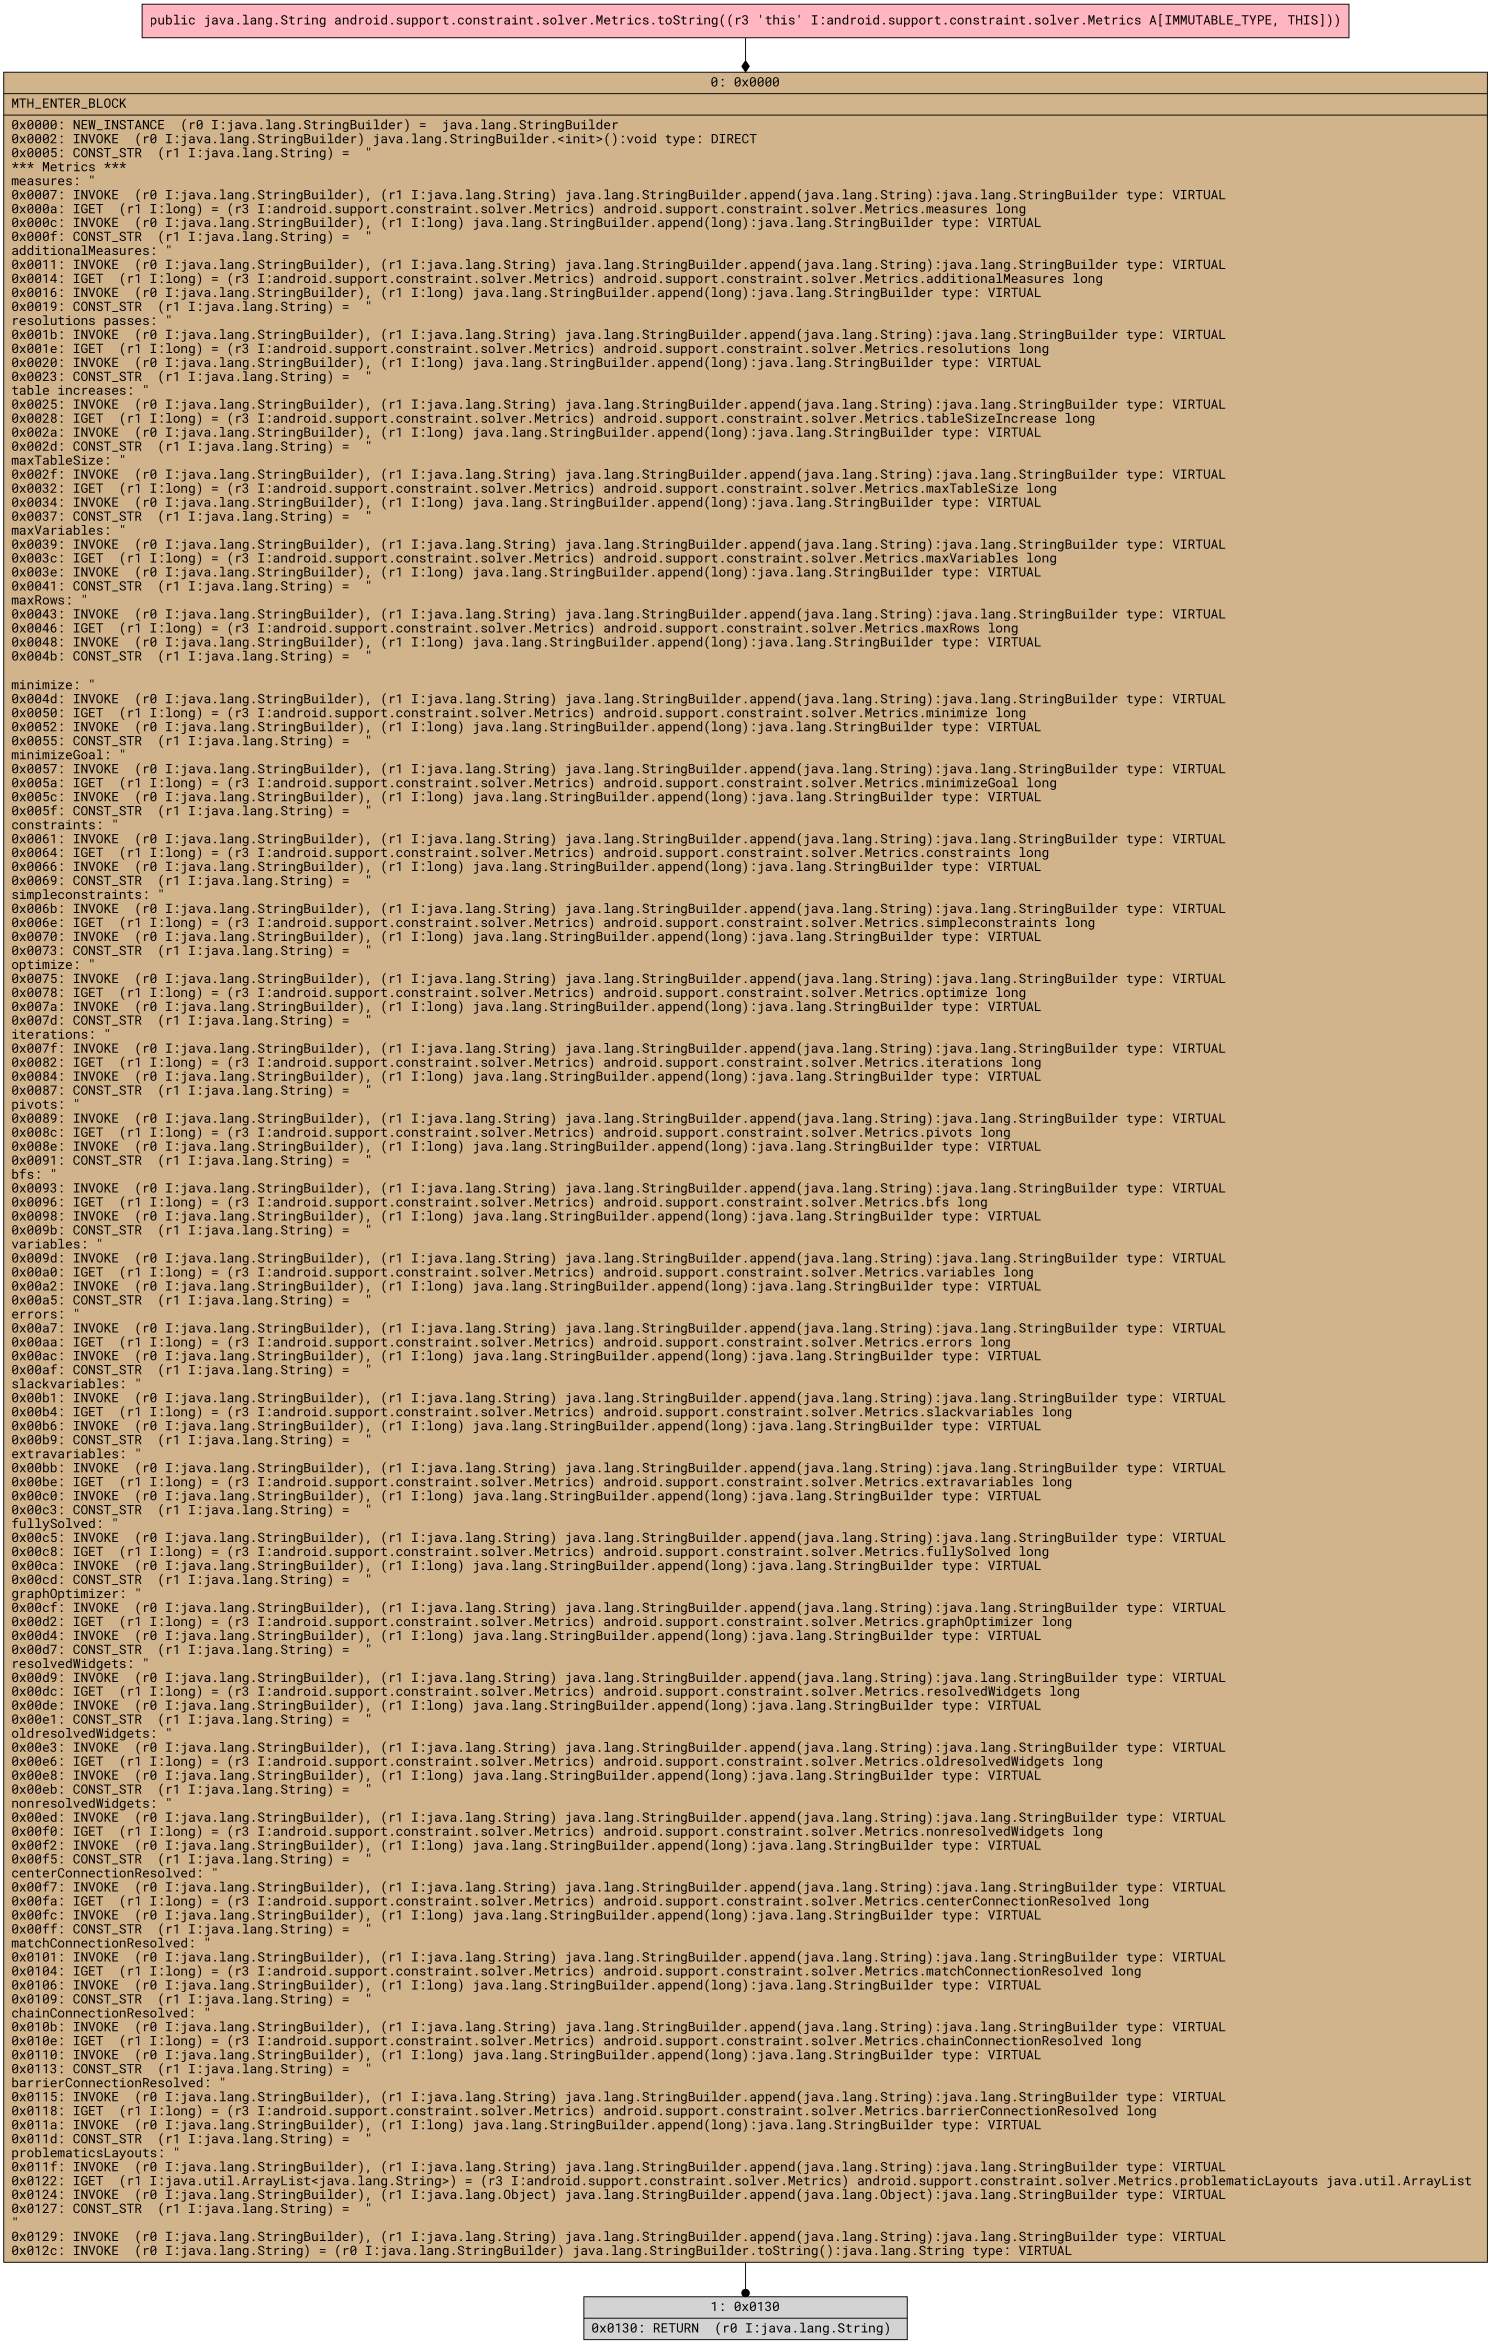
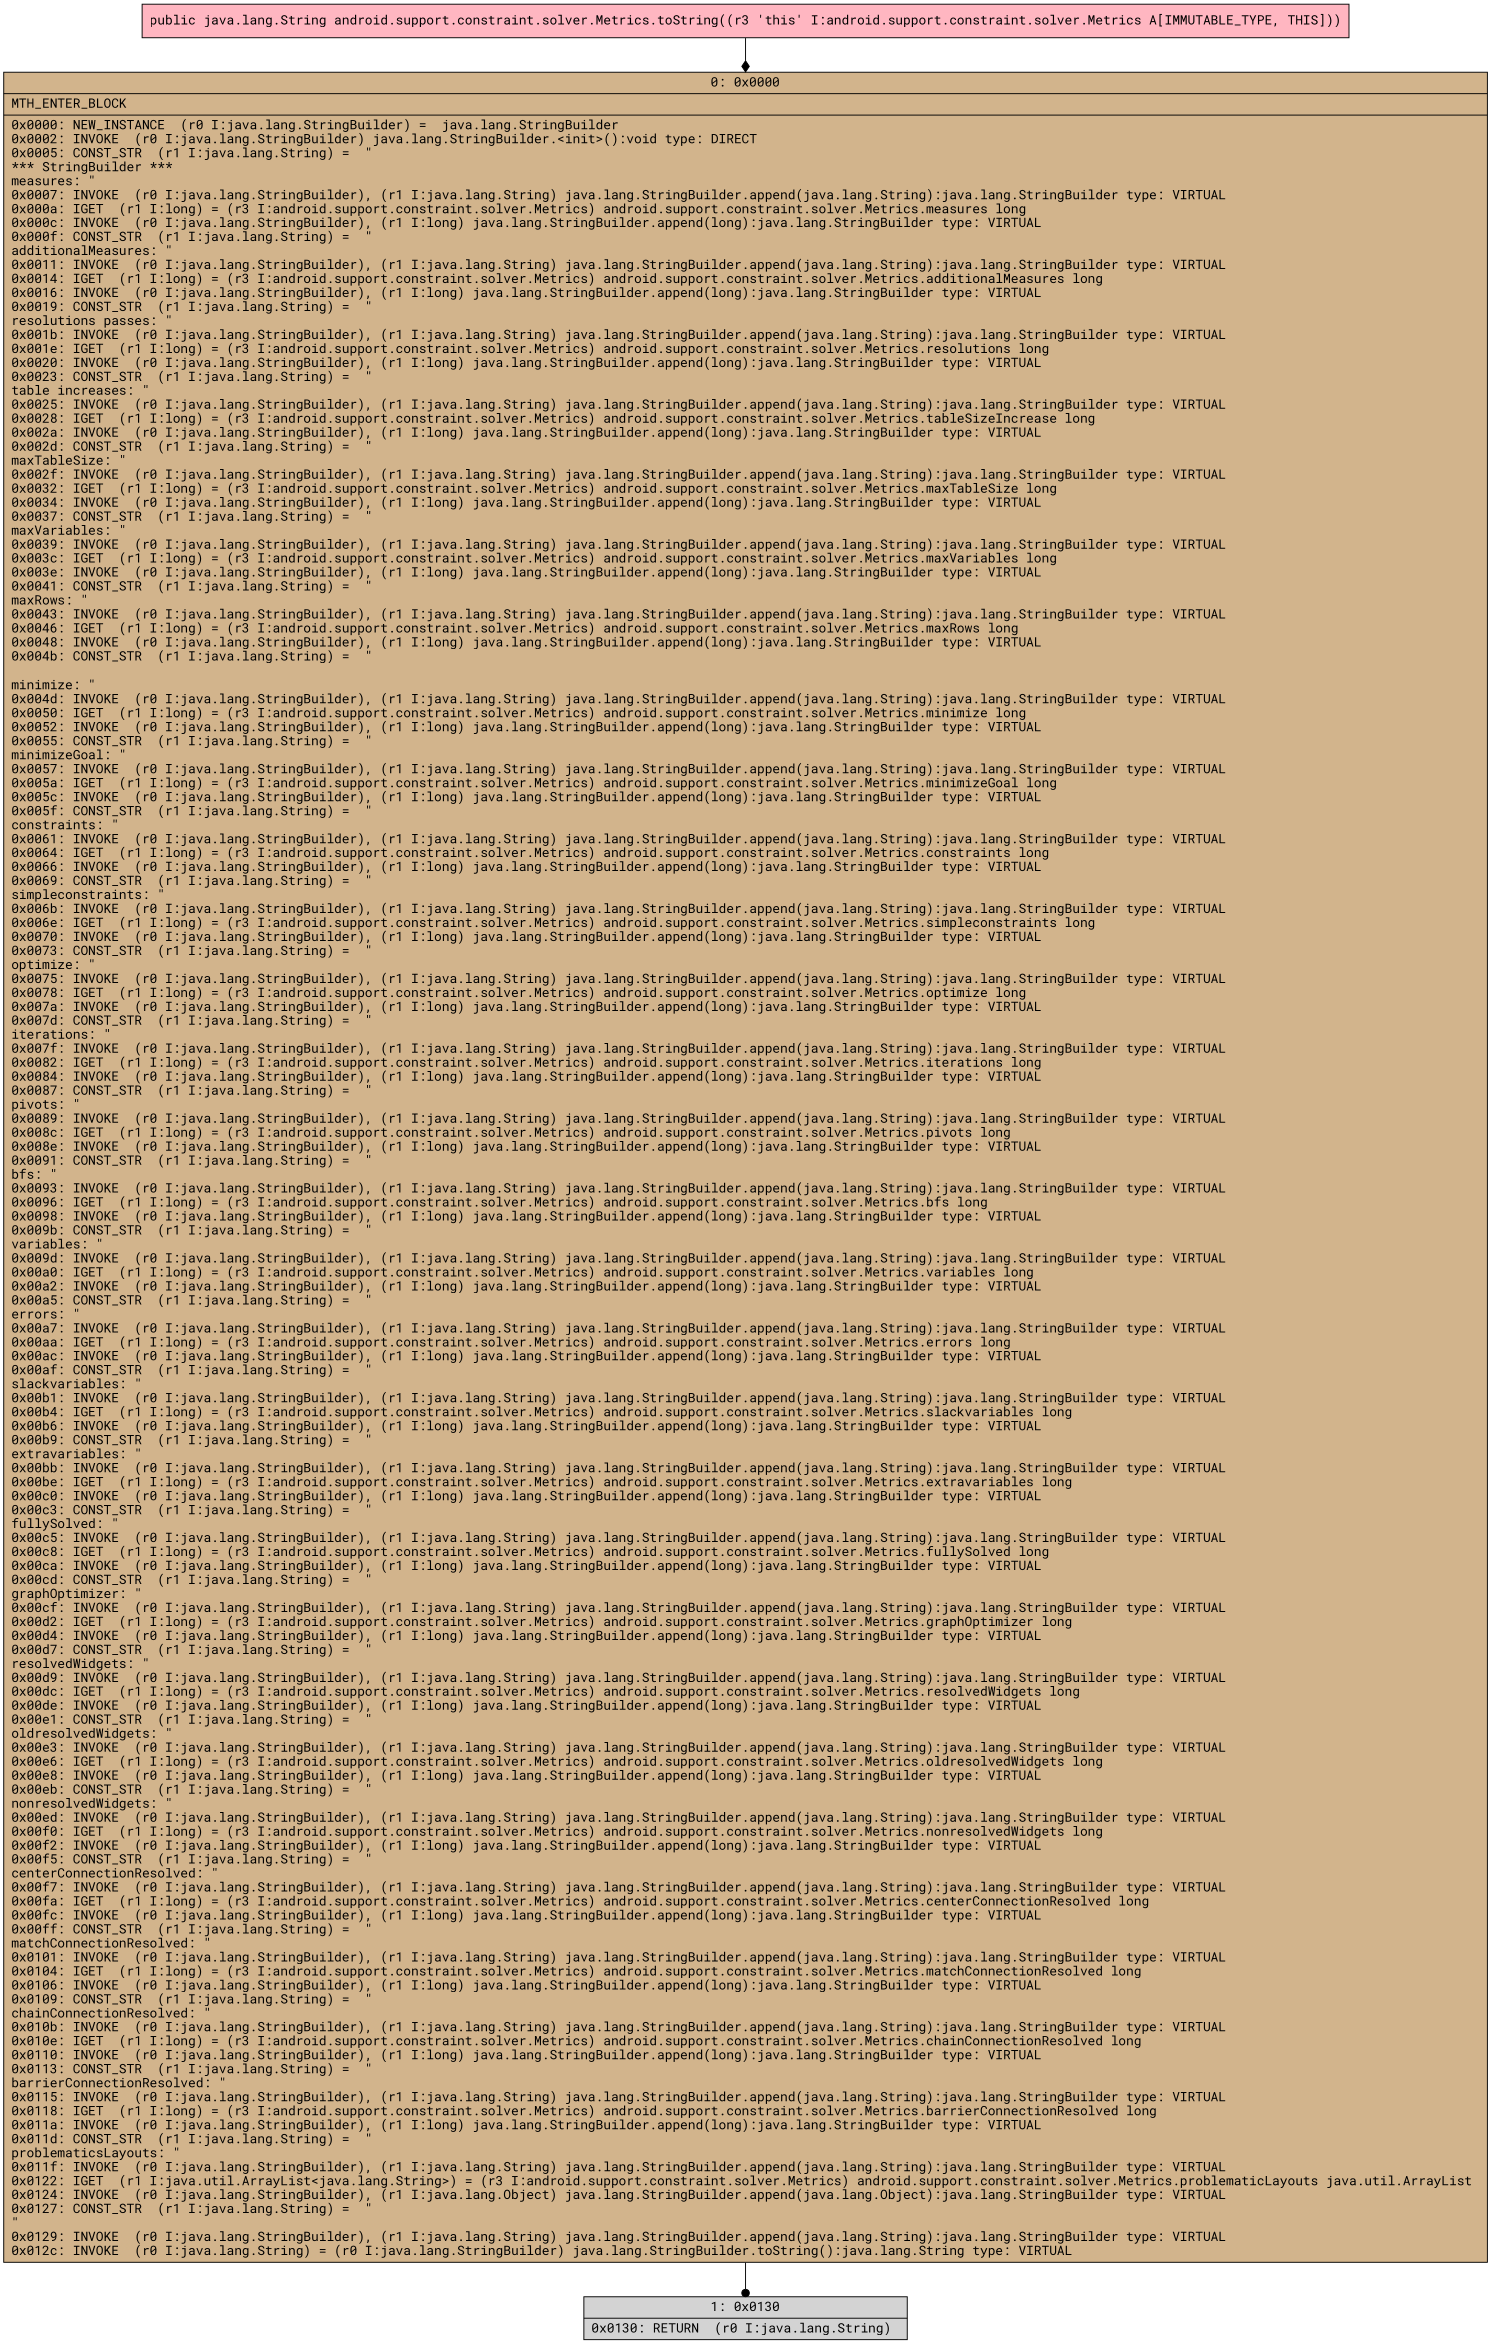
(69, 167) -> (92, 167)
